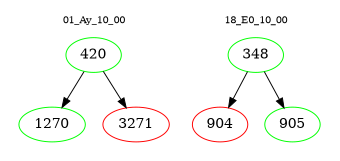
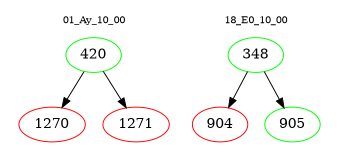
(52, 125) -> (52, 125)
(136, 125) -> (136, 125)
